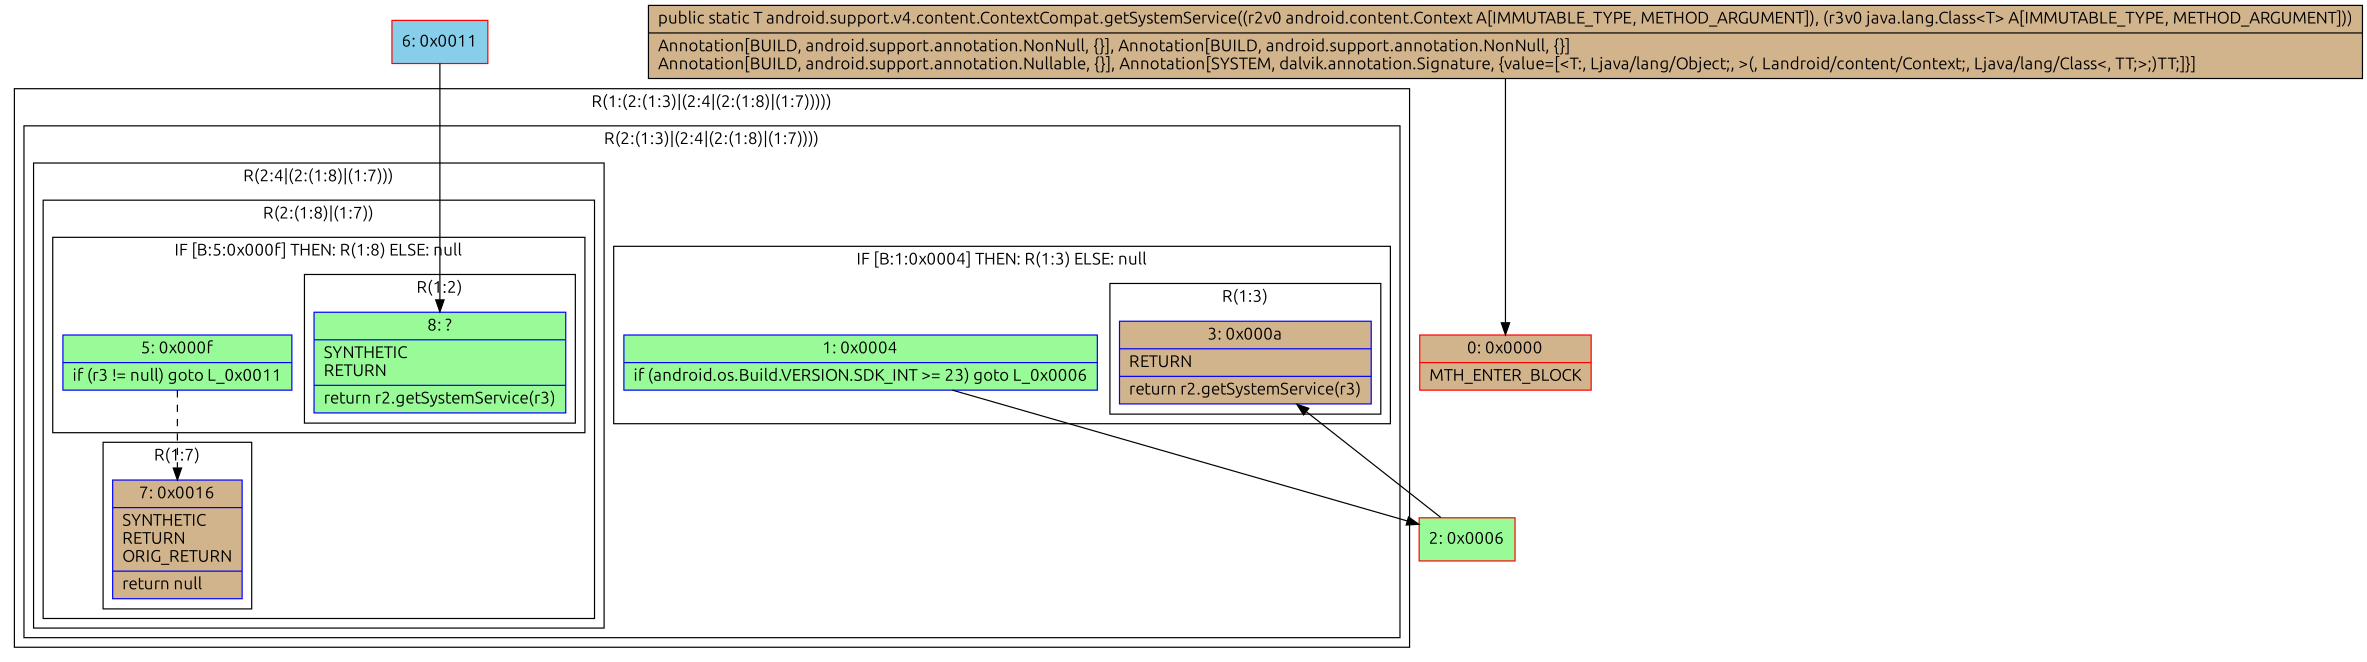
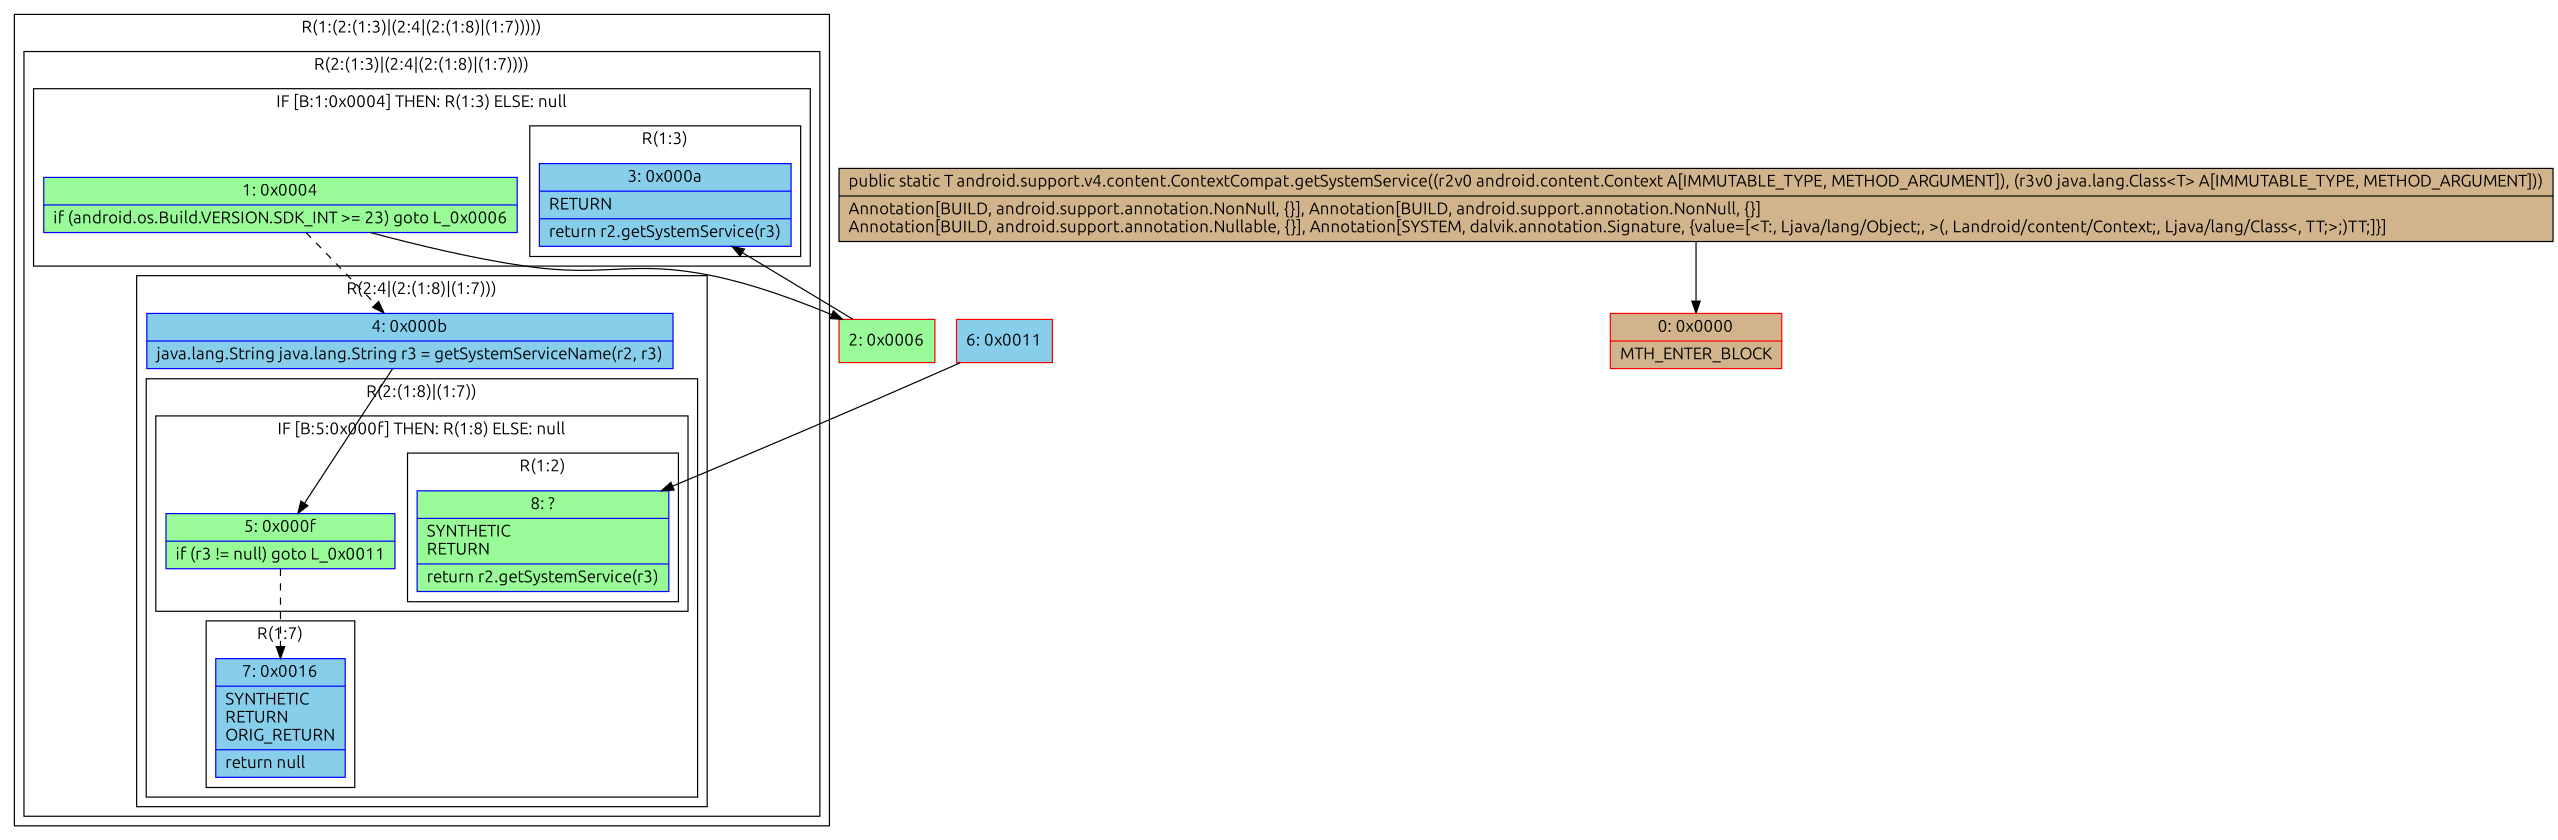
none -> (410, 341)
(1245, 363) -> (665, 205)
(177, 539) -> (280, 718)
